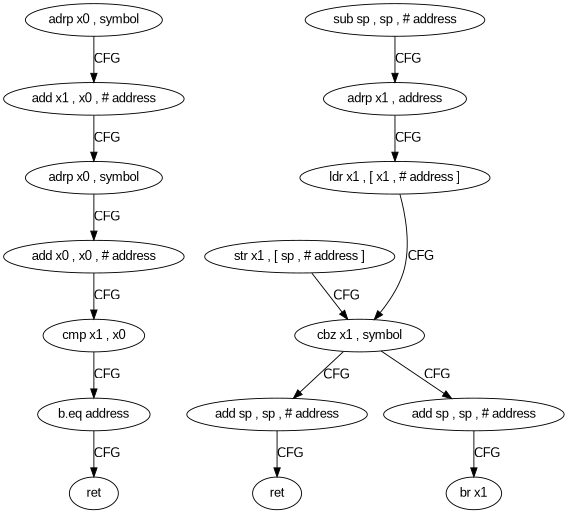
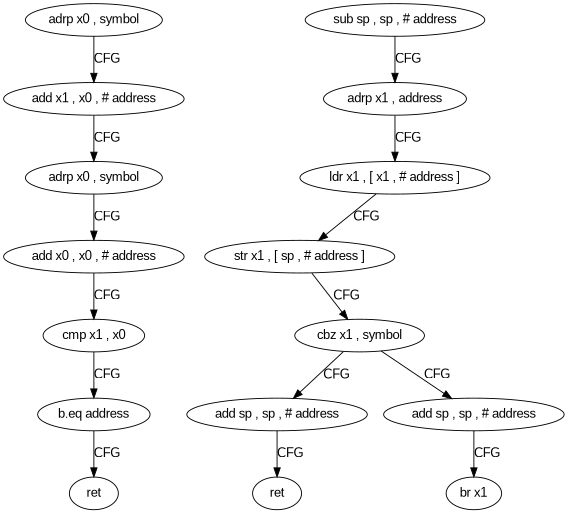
(406, 256) -> (351, 214)
